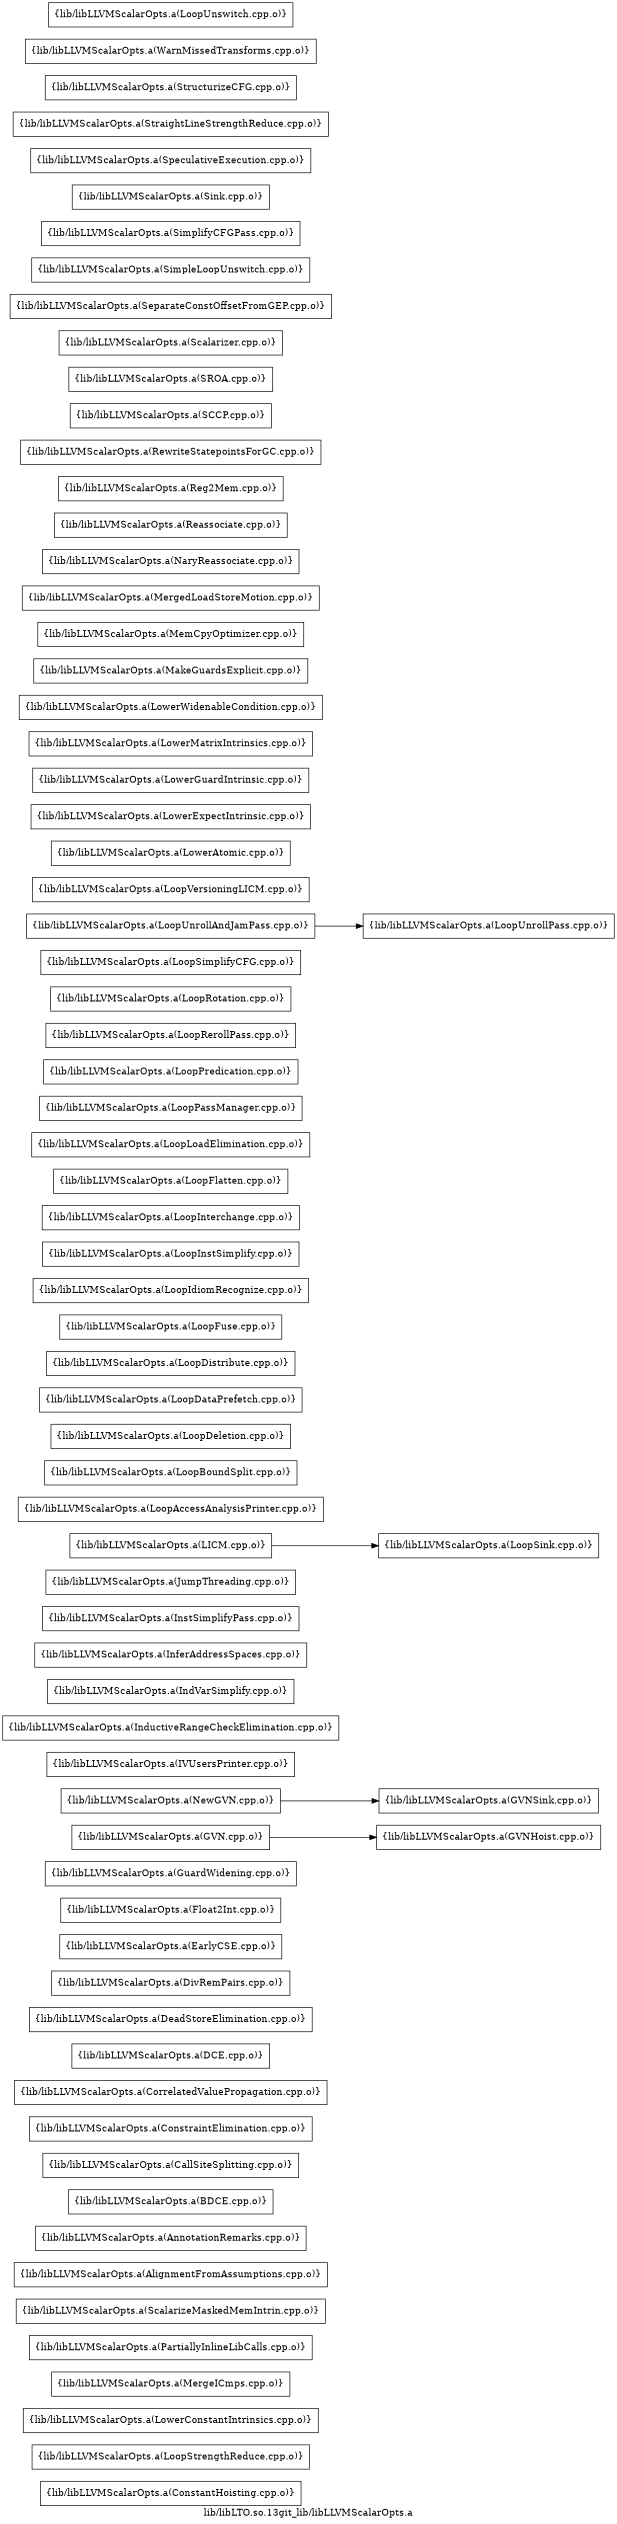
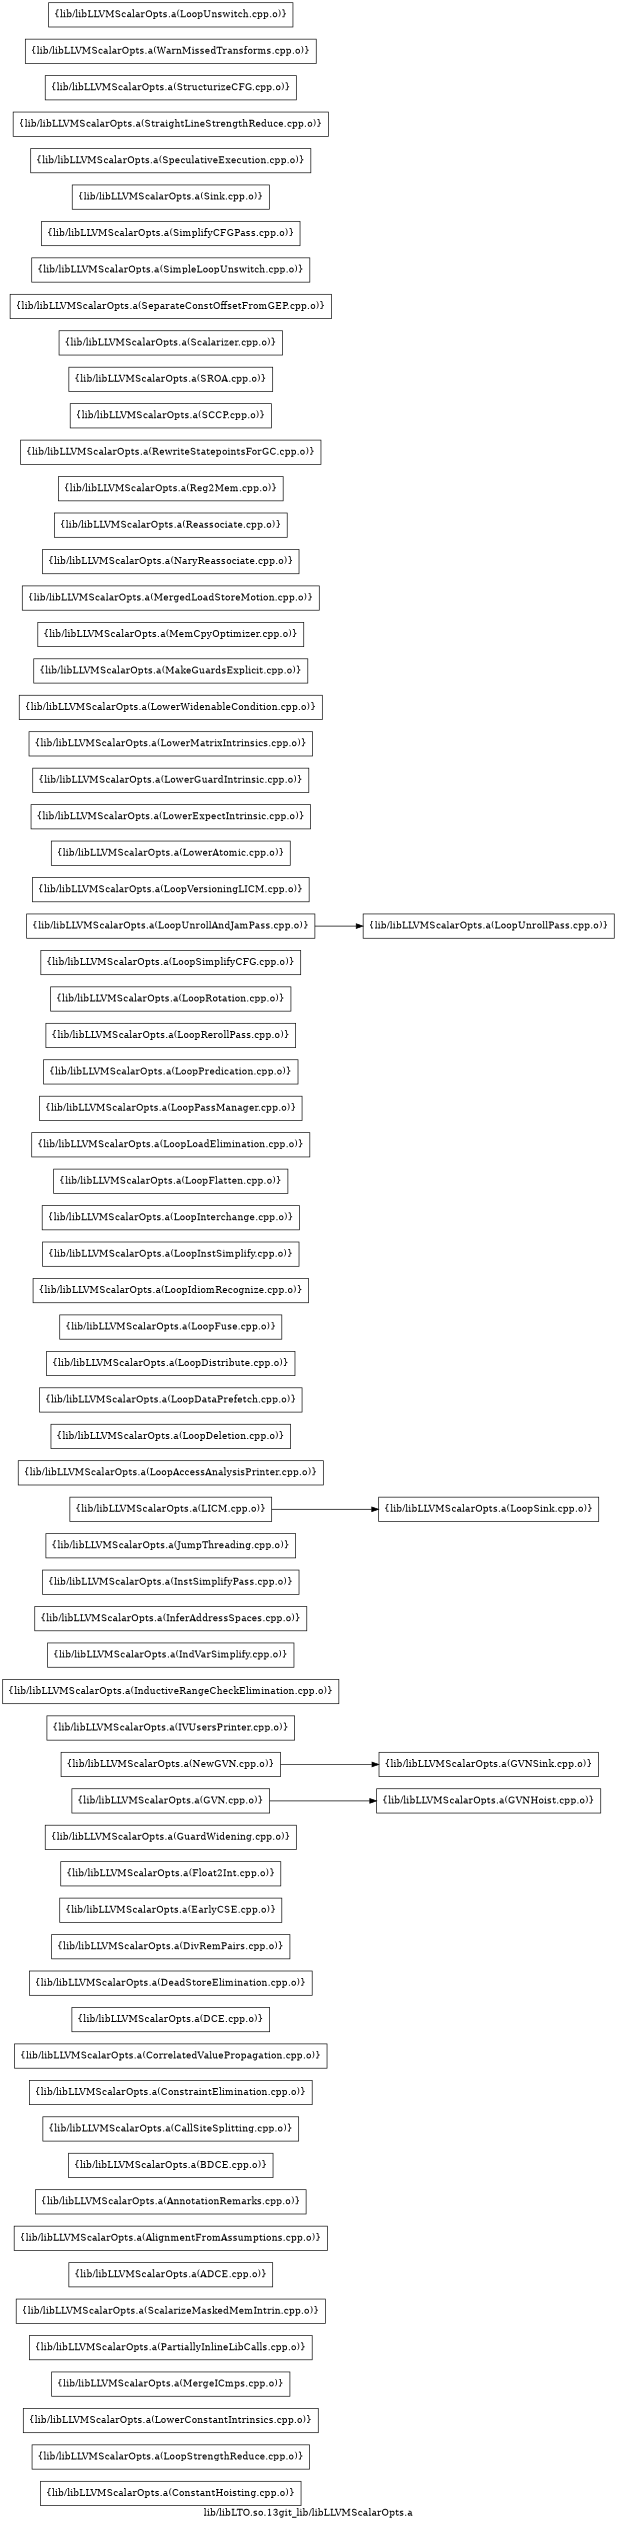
(171, 1473) -> none
none -> (171, 2275)
